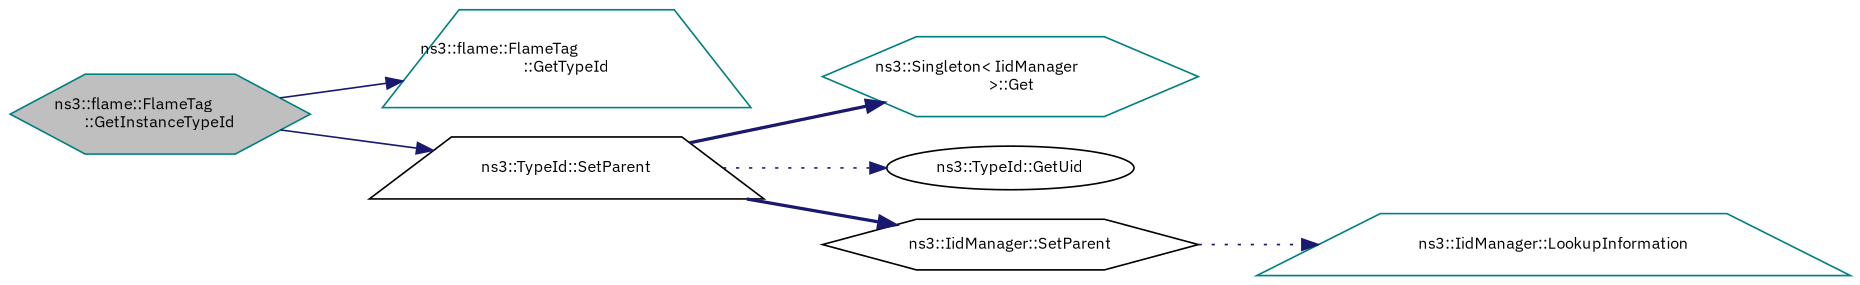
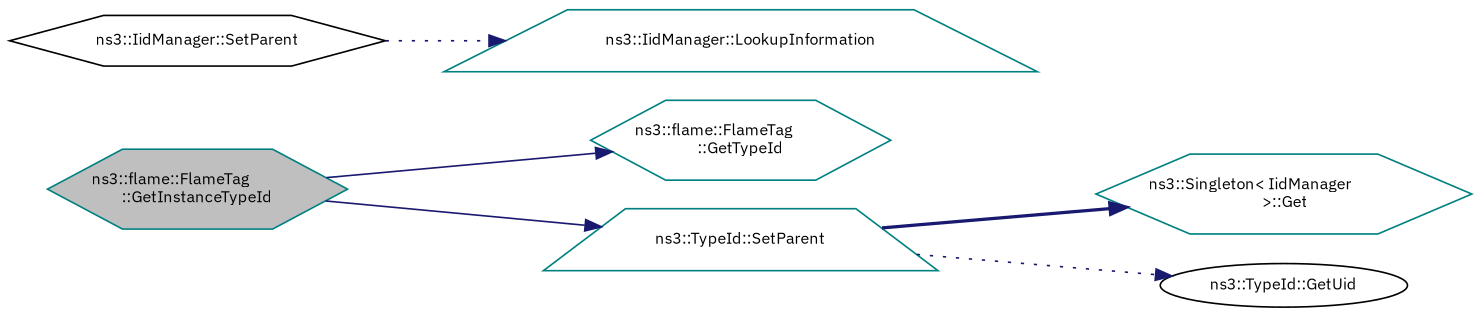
(567, 59) -> (741, 140)
(567, 168) -> (741, 240)
(813, 211) -> none
